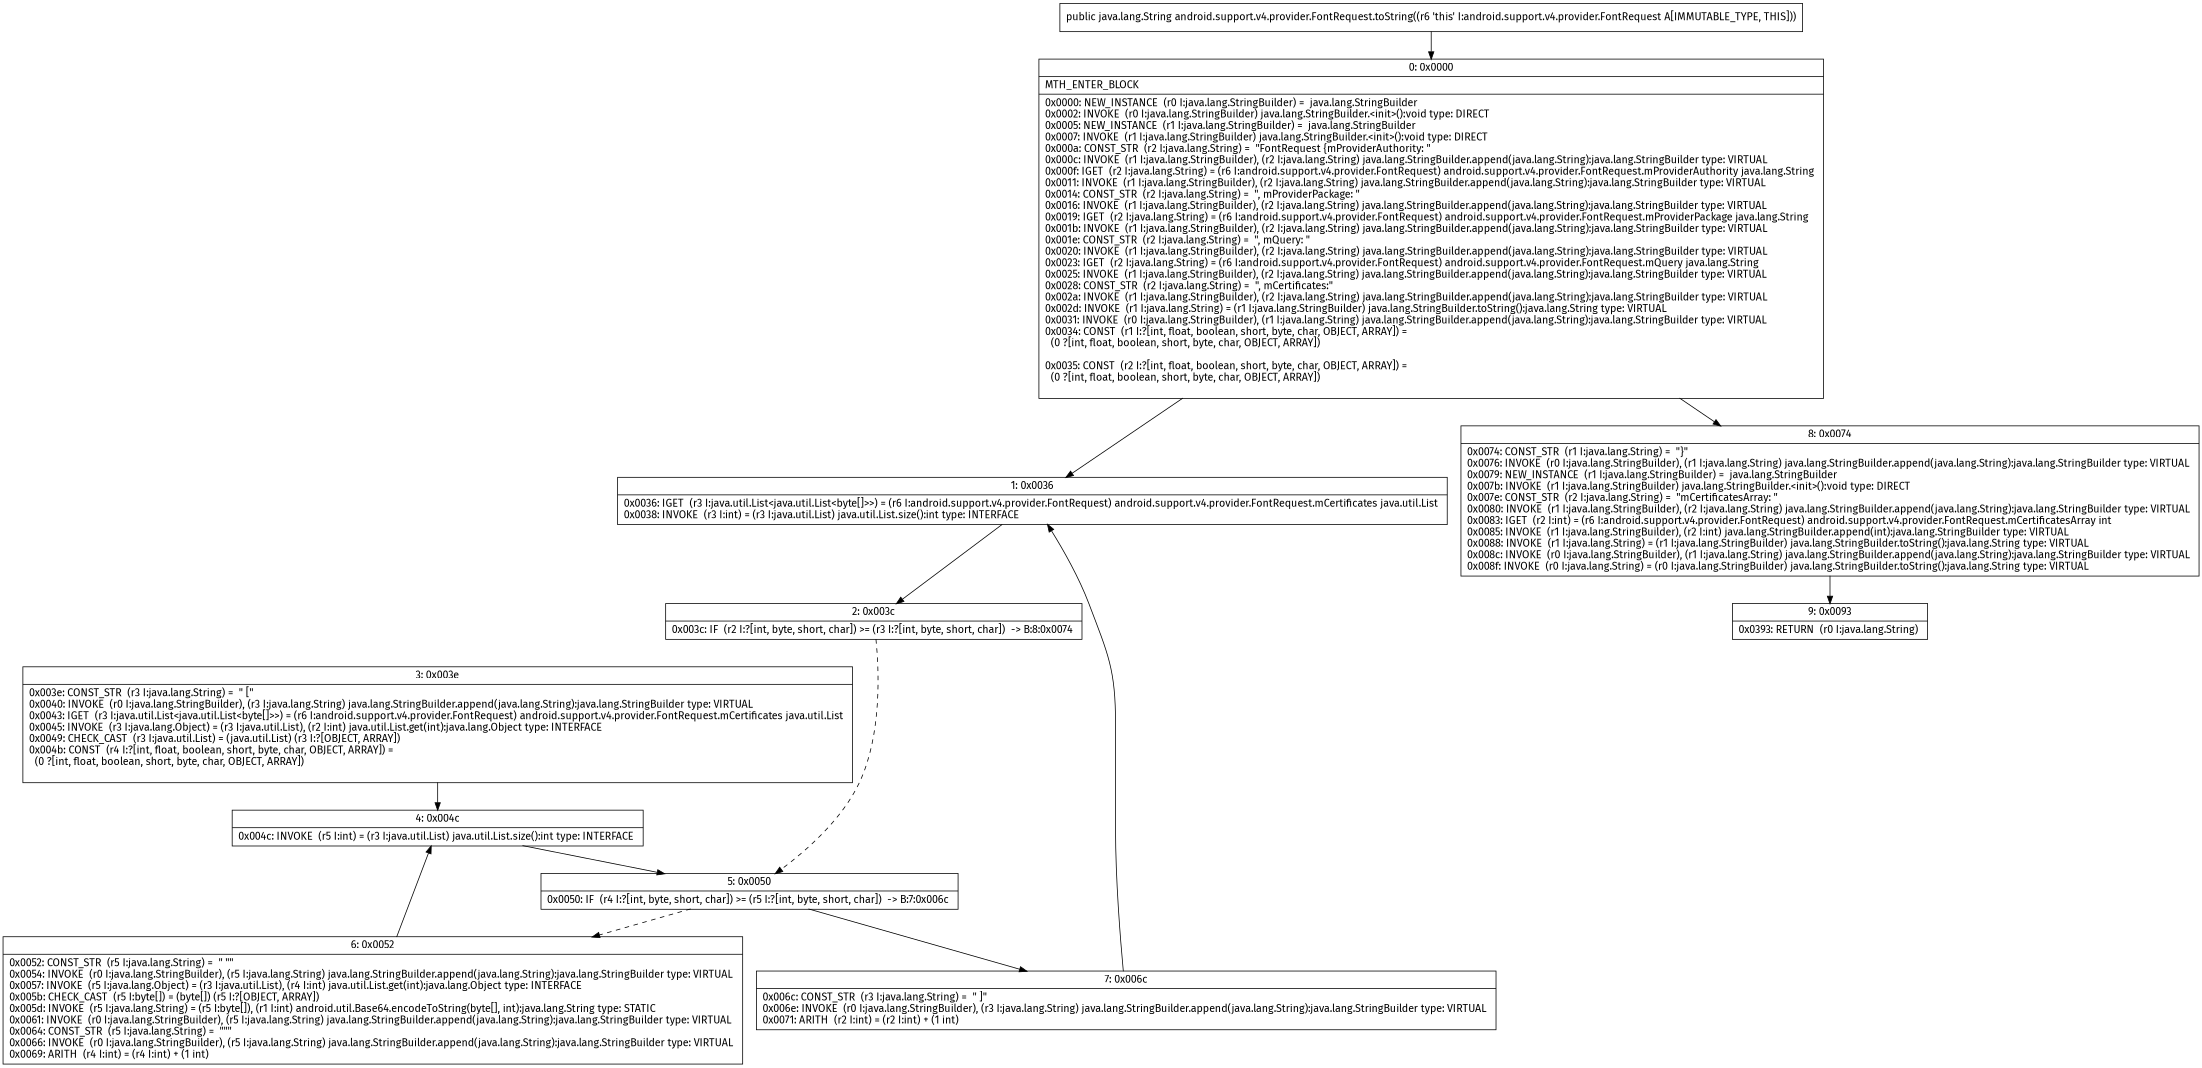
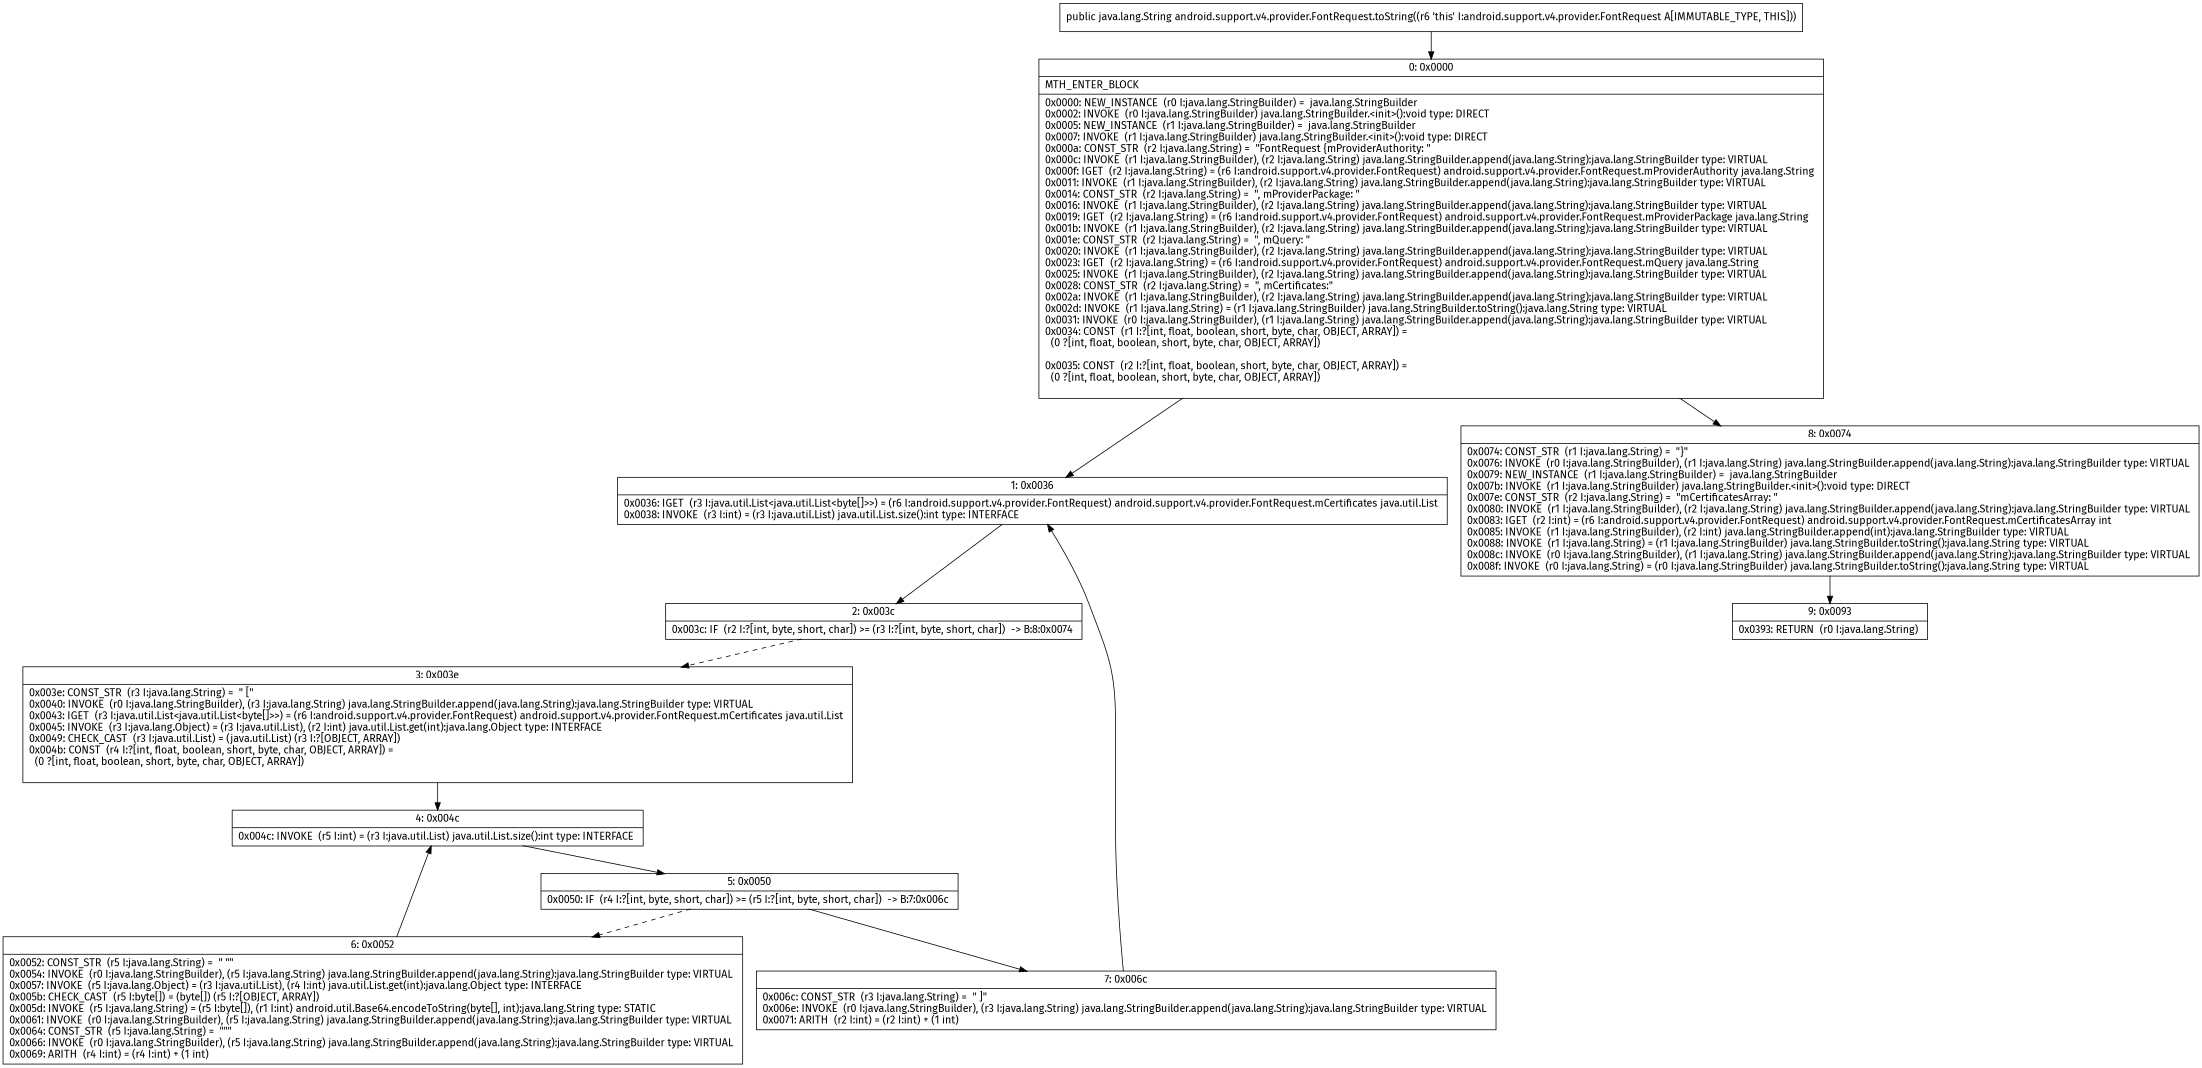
(865, 769) -> (745, 652)
